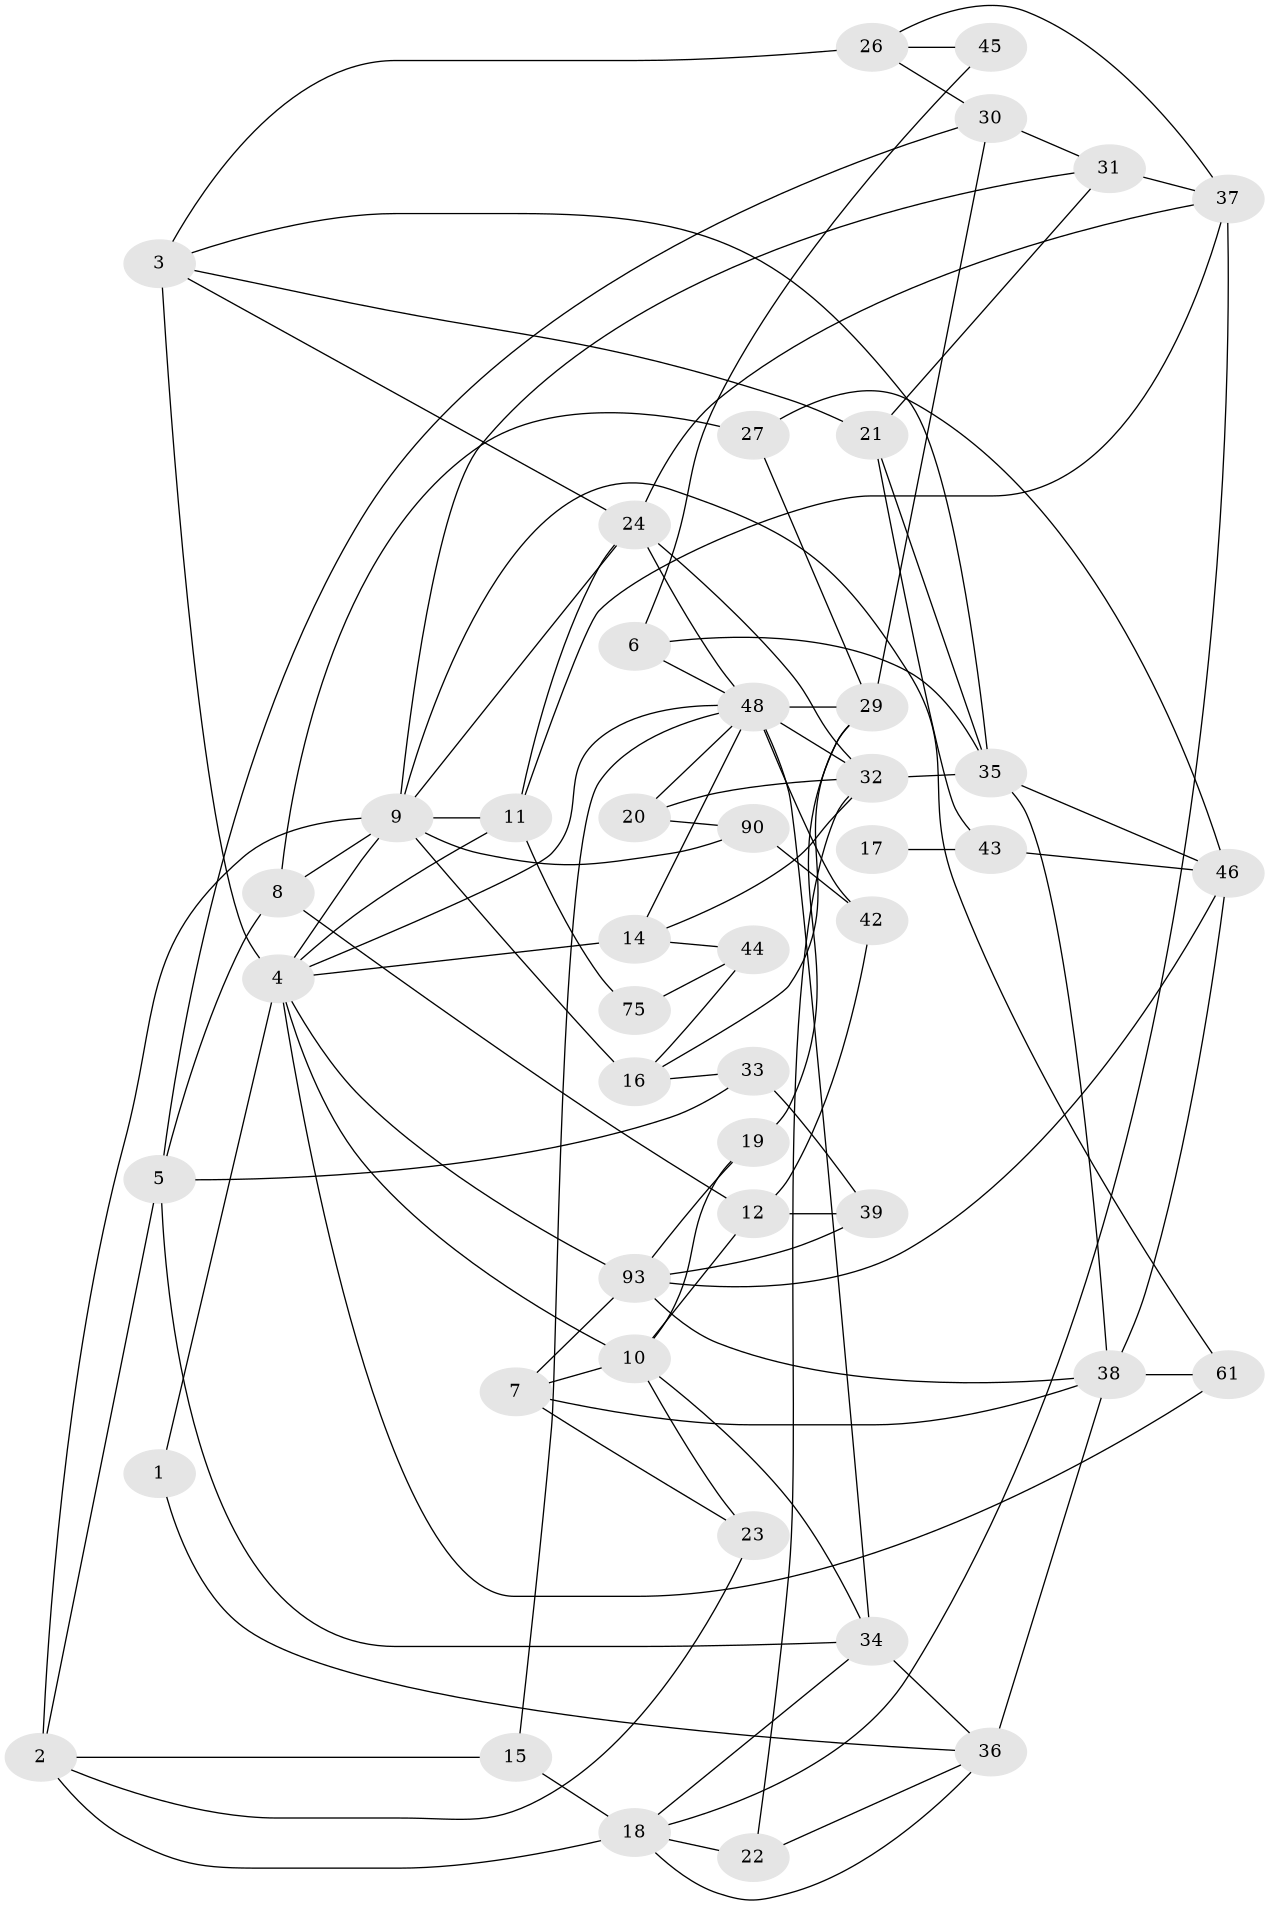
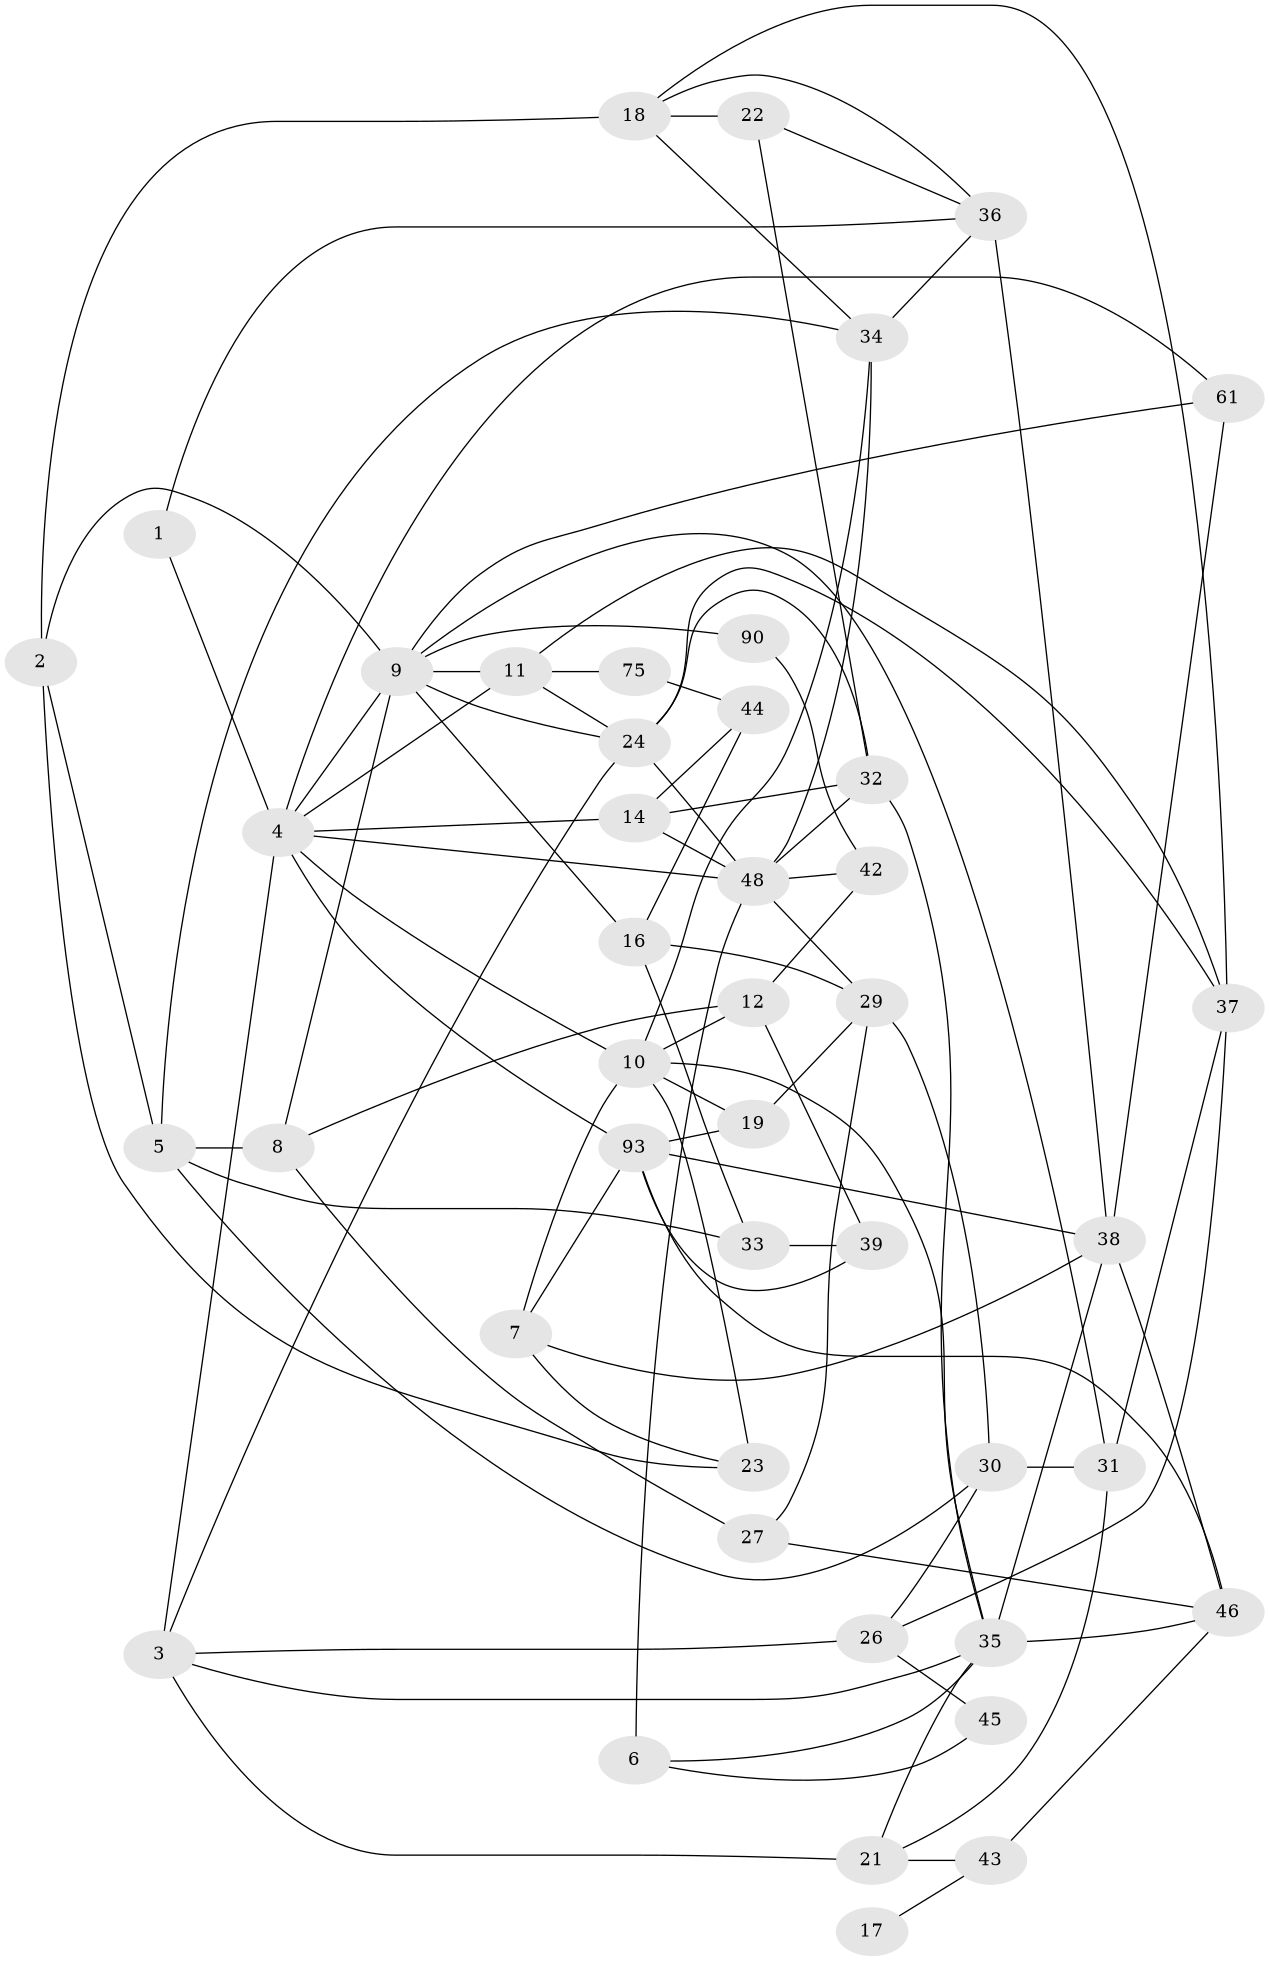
(635, 818) -> none
none -> (931, 1267)
(516, 1757) -> none
